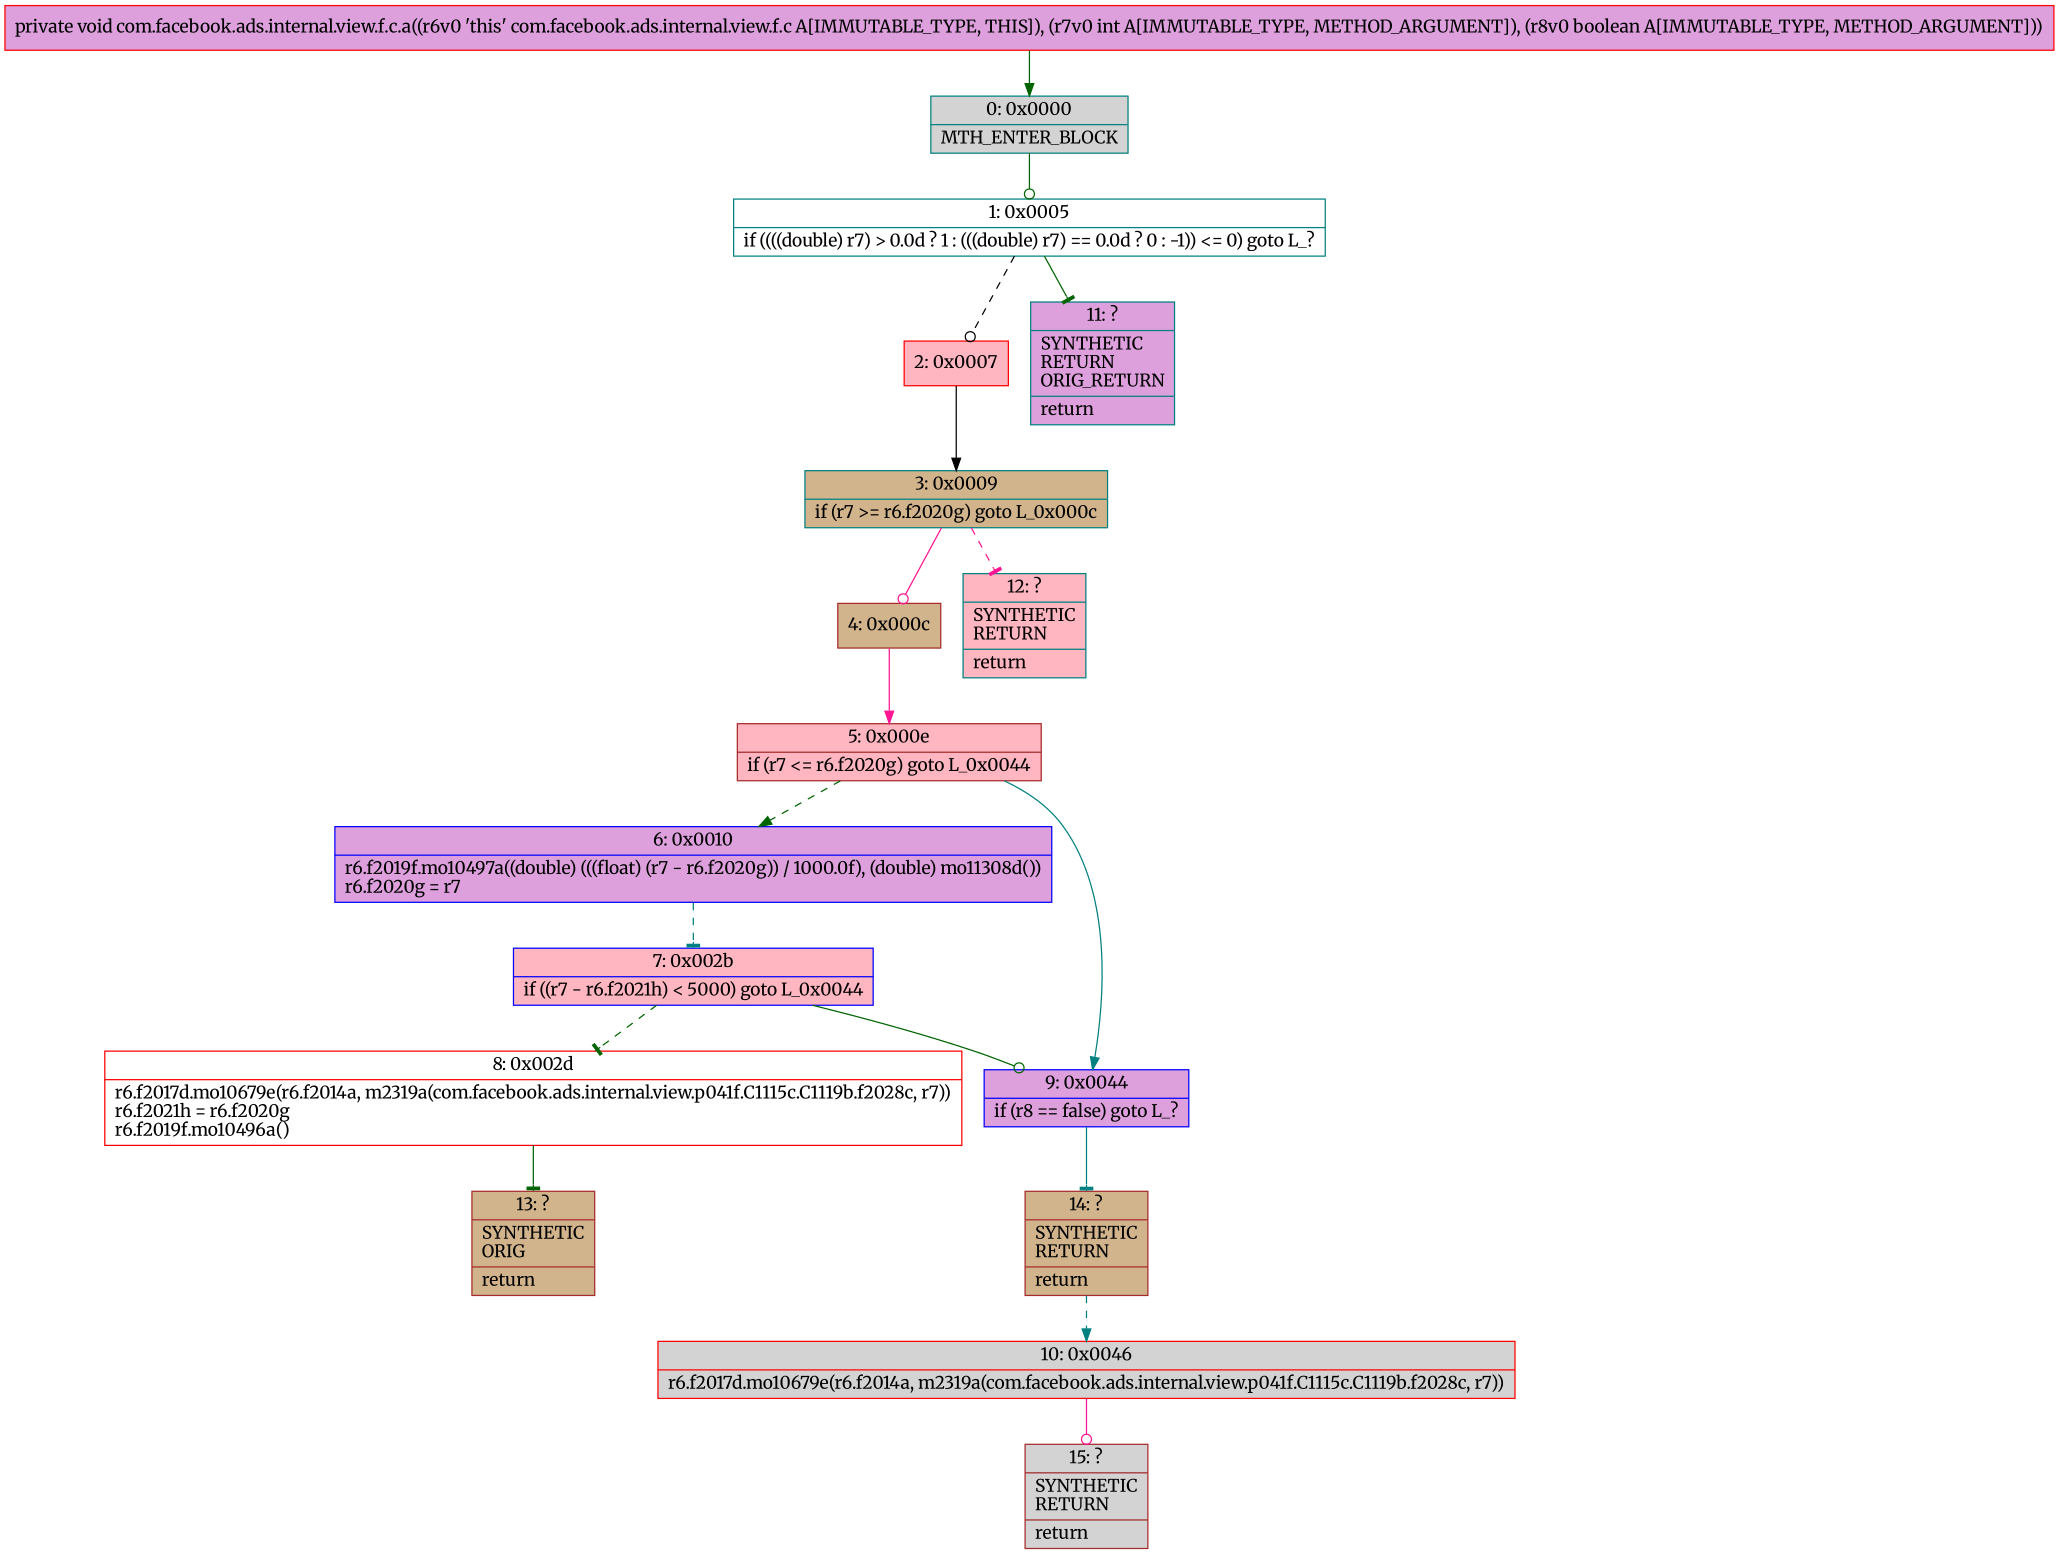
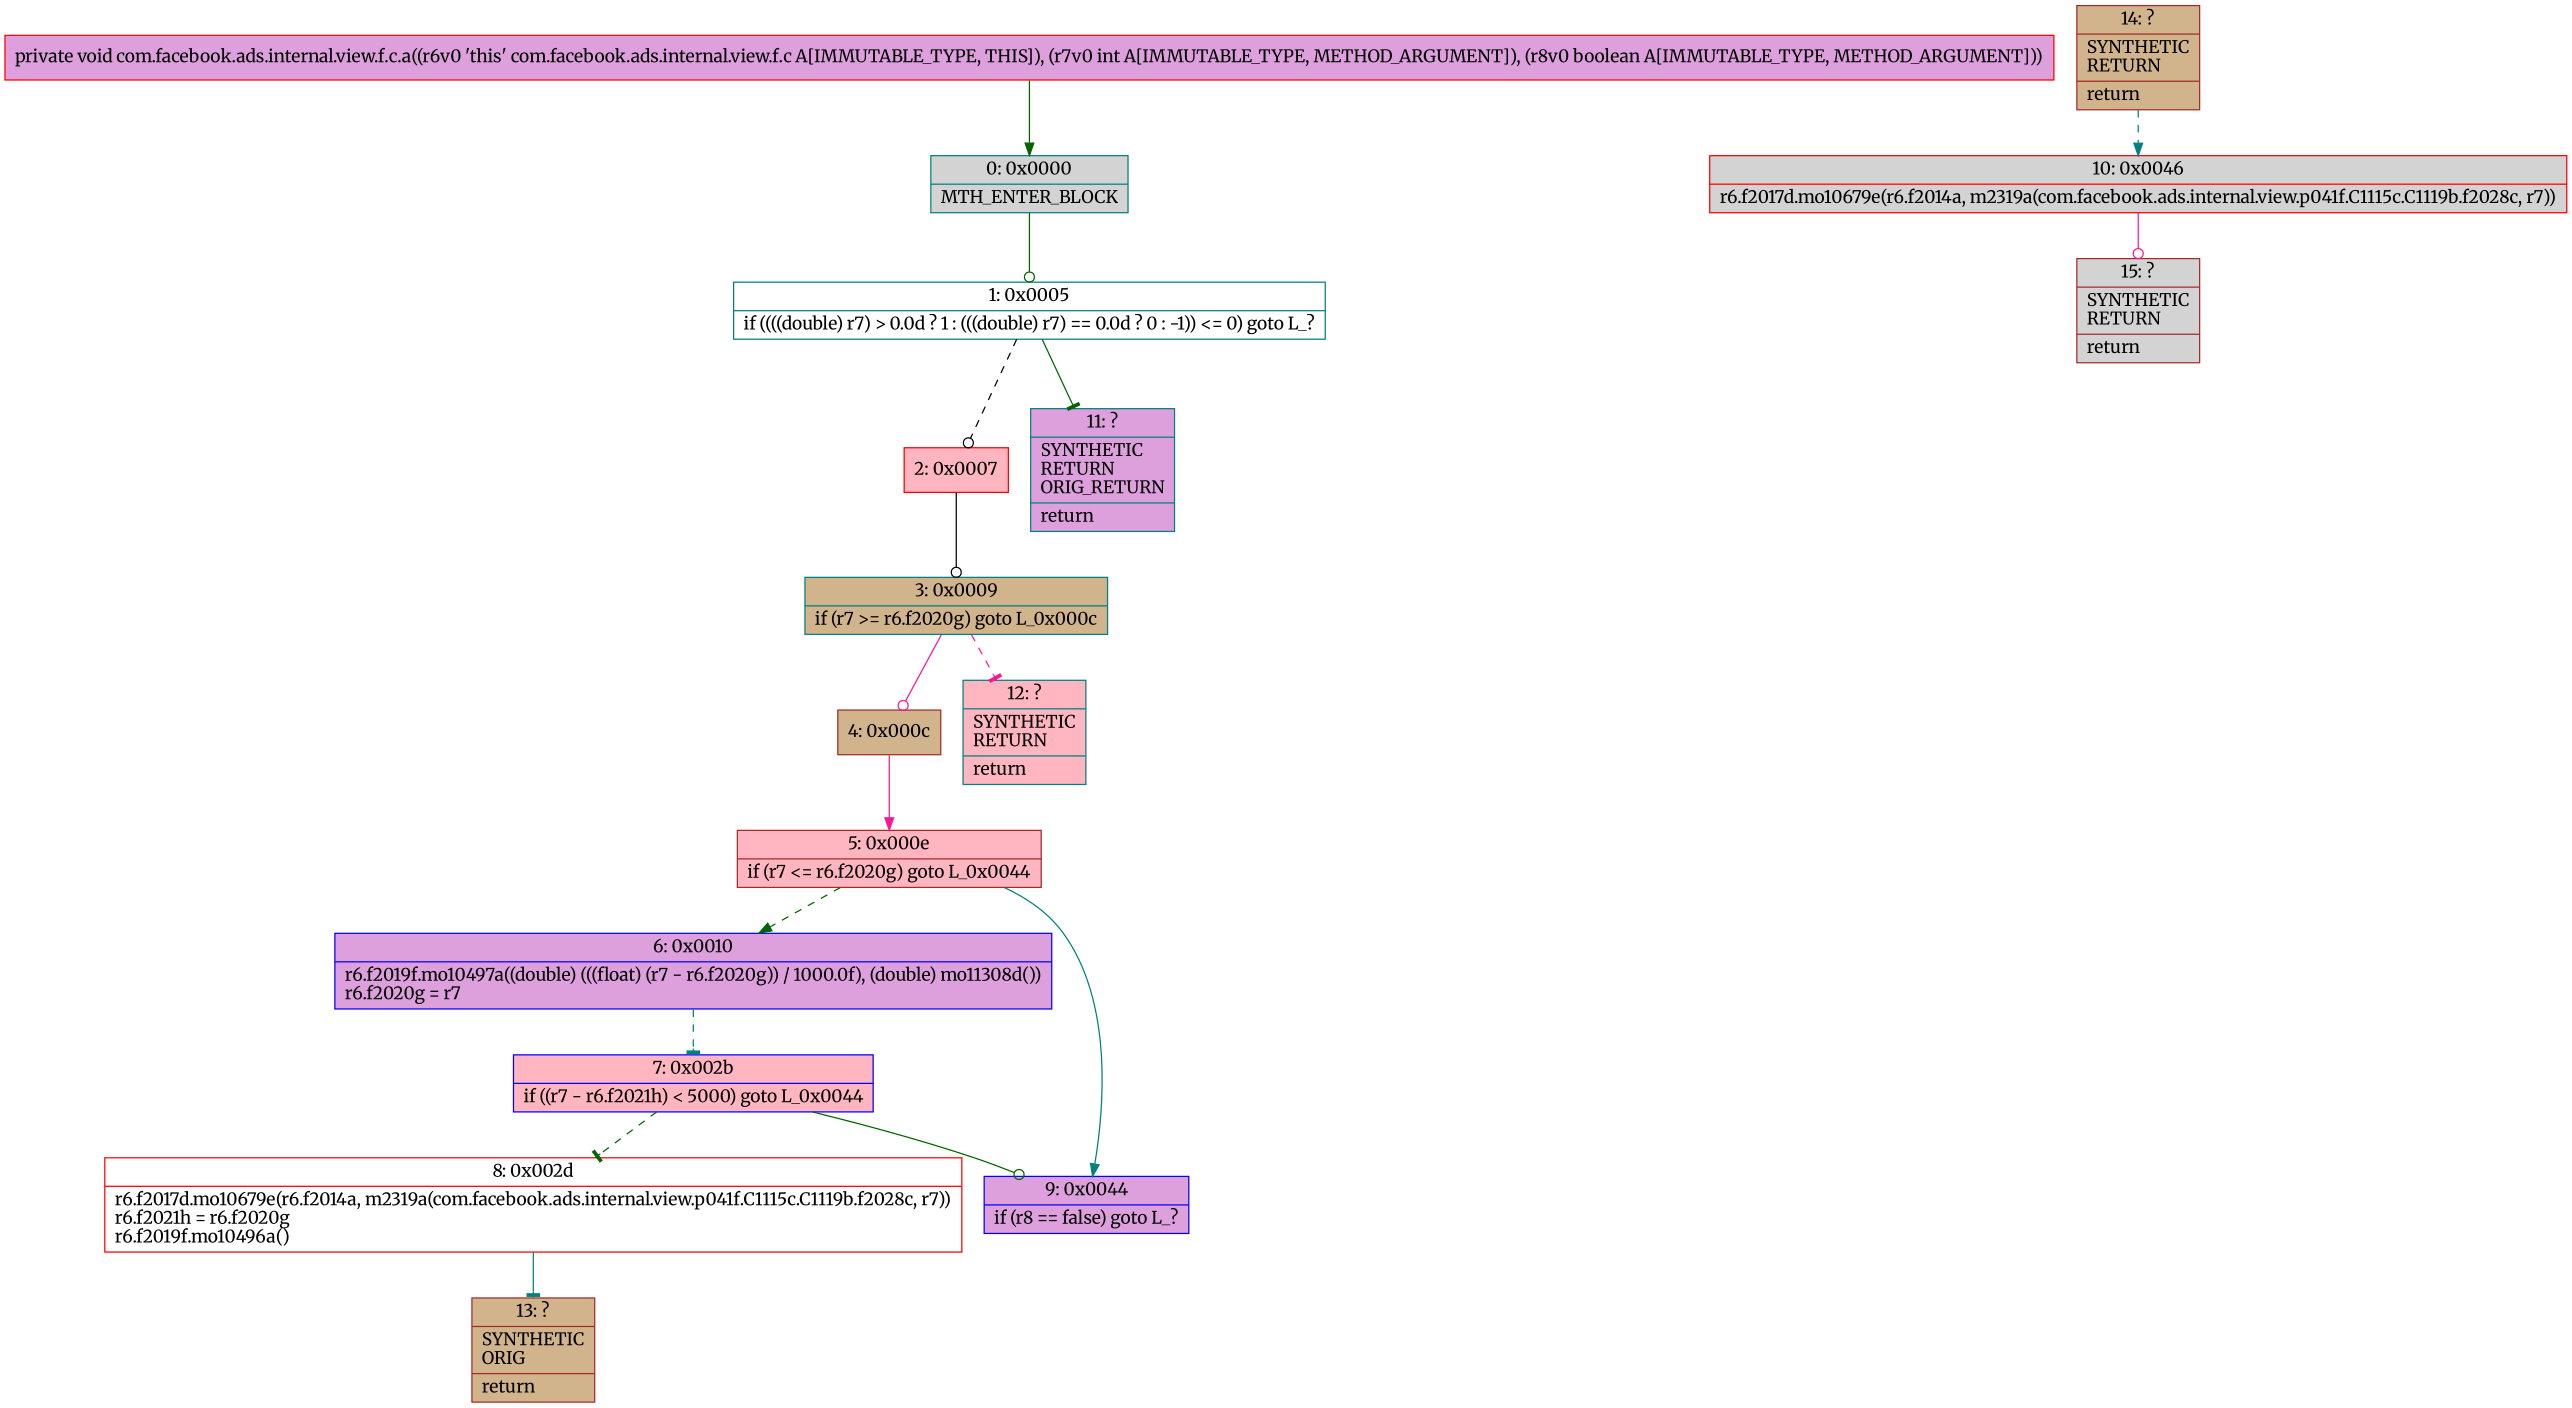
(956, 422) -> (956, 530)
(1086, 1156) -> none
(533, 1165) -> (533, 1272)
